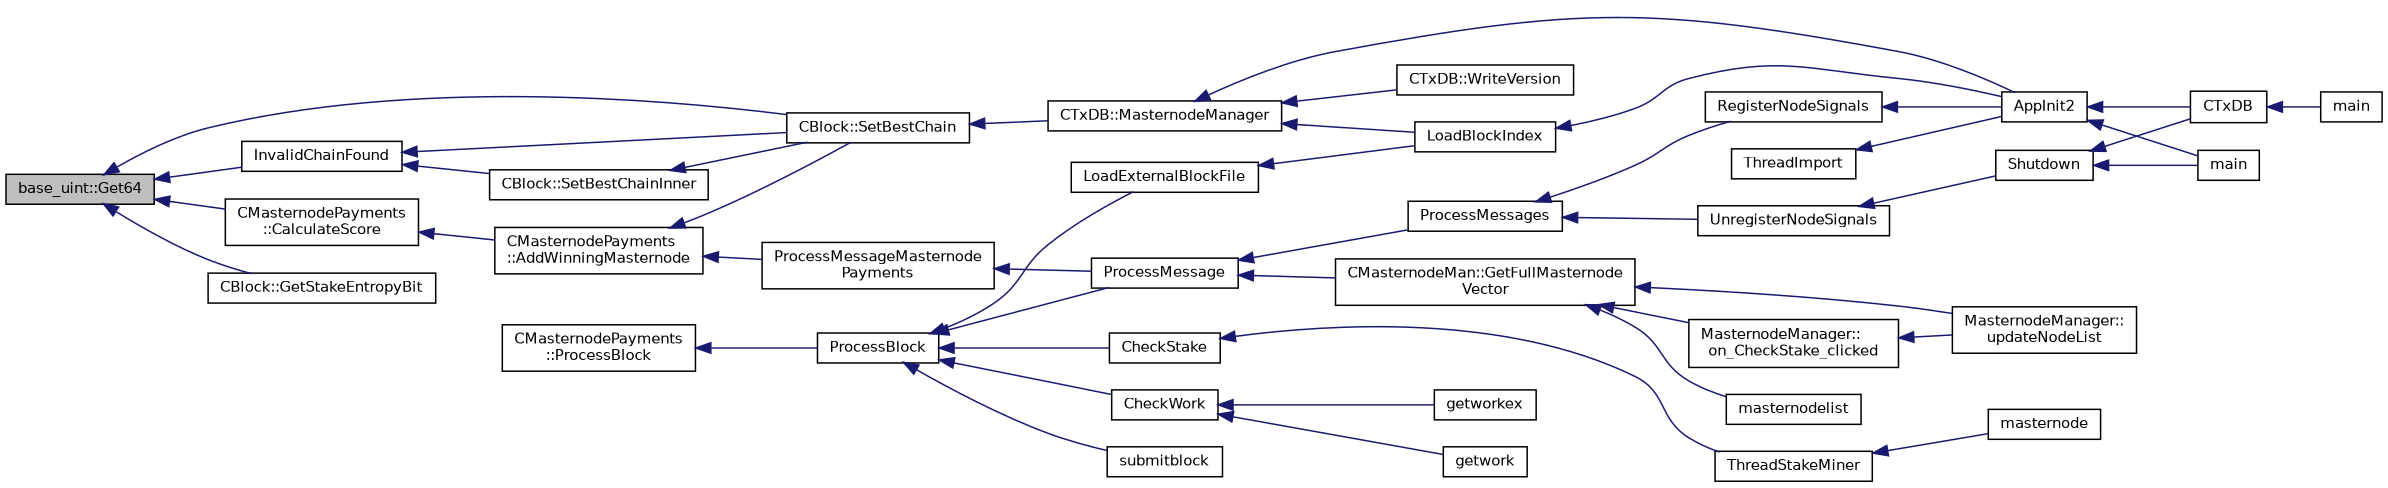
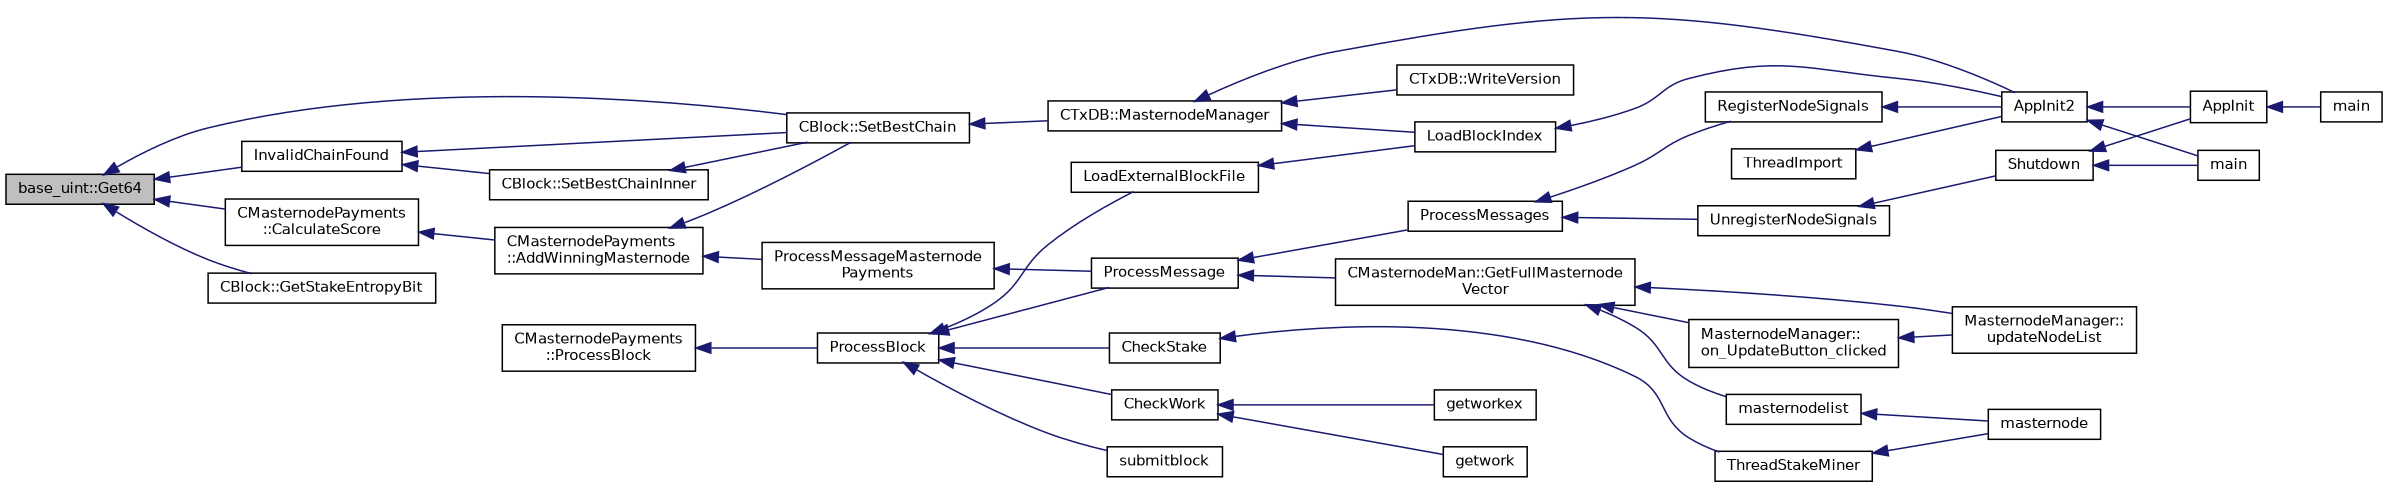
(2229, 107) -> (2229, 107)
(1794, 343) -> (1794, 343)
none -> (1932, 418)
